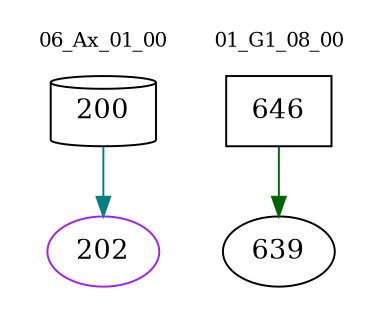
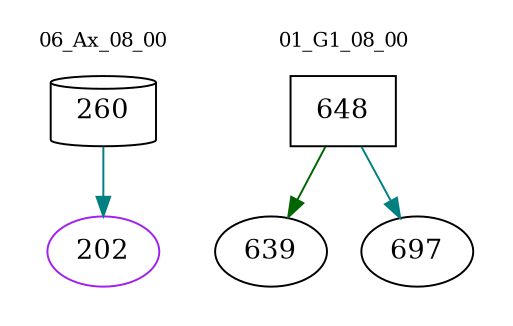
(103, 42) -> (103, 42)
(103, 111) -> (103, 111)
(279, 111) -> (343, 111)
none -> (417, 252)
